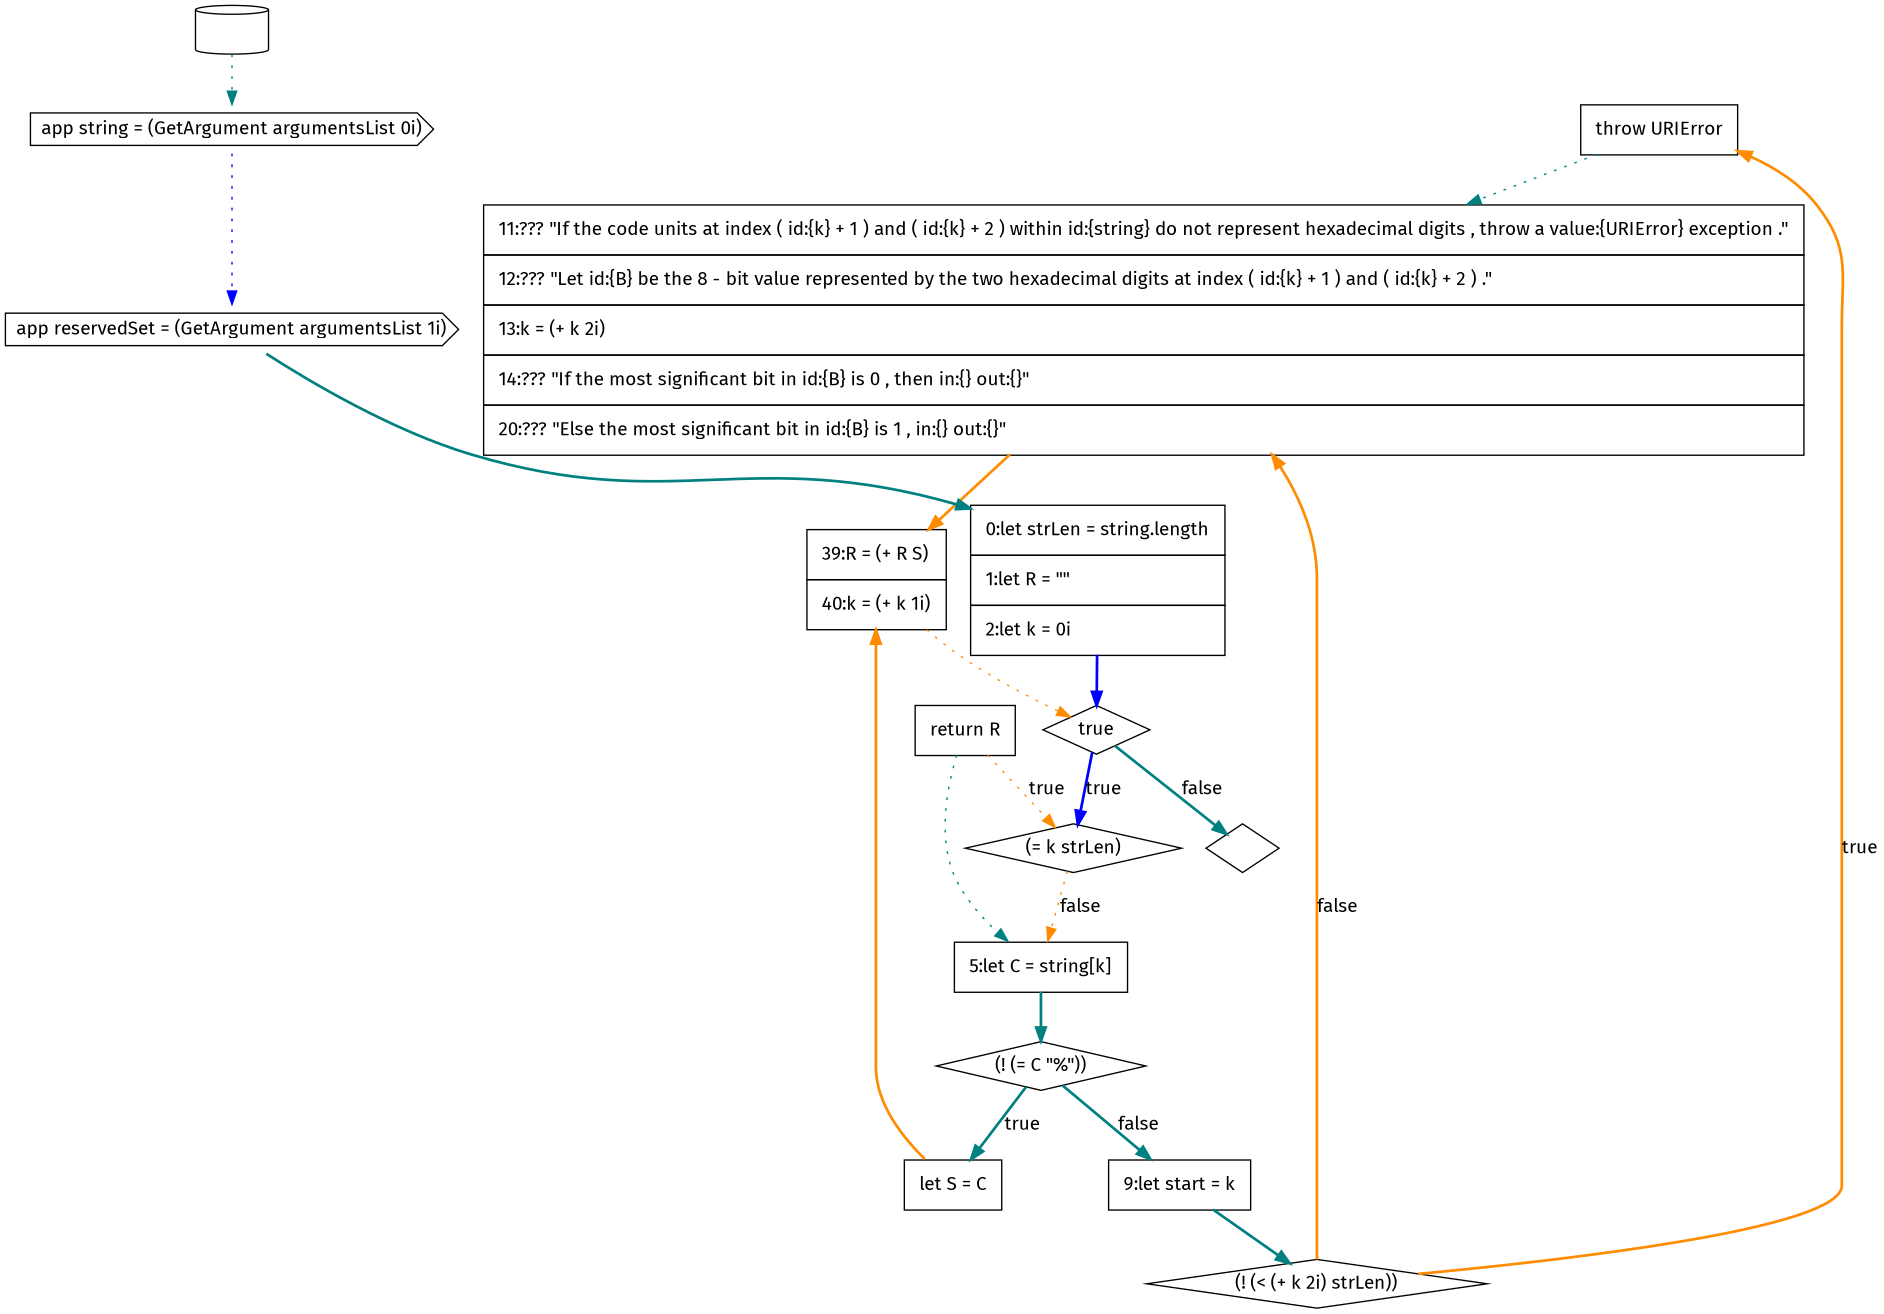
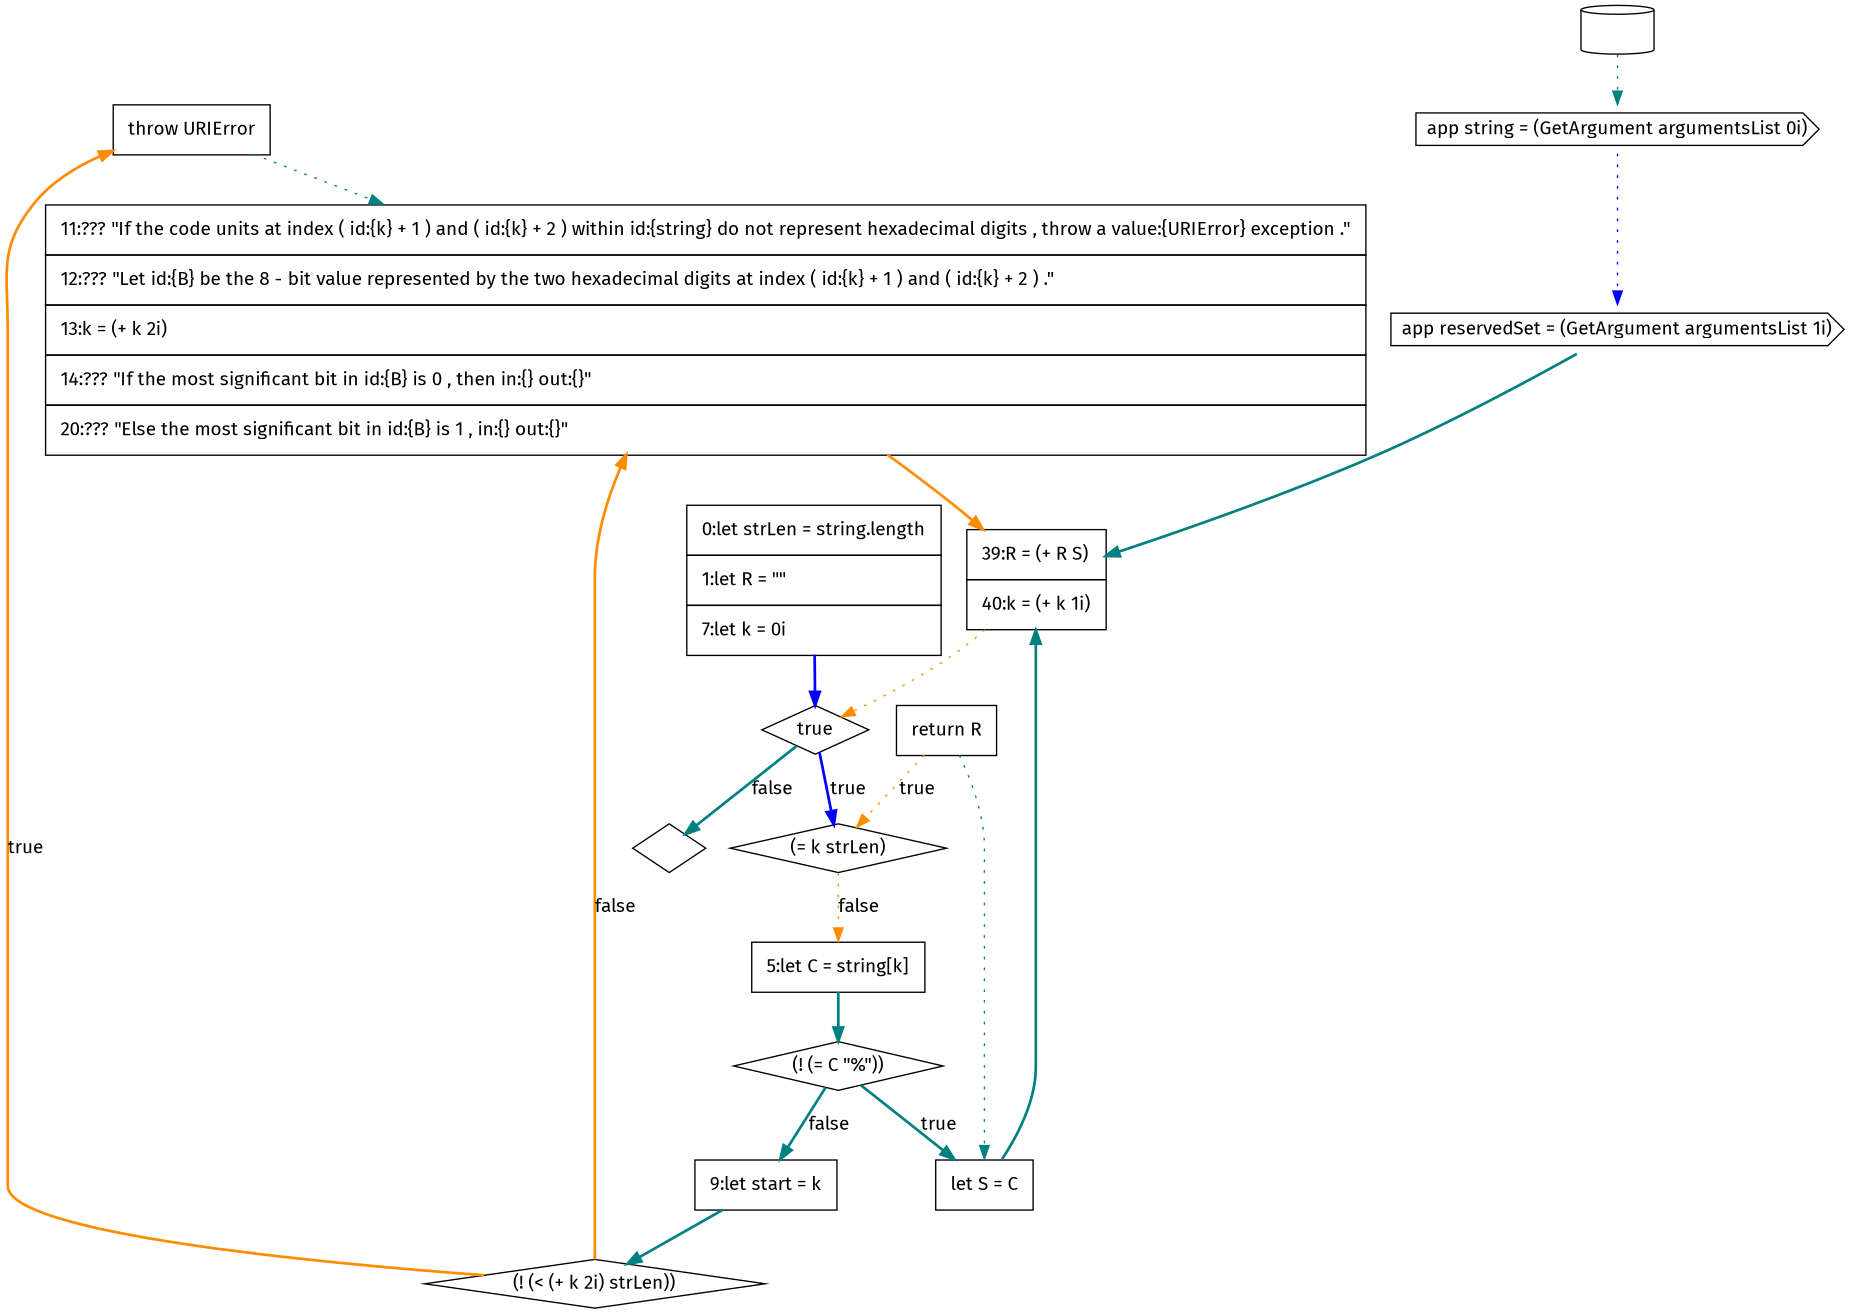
(600, 479) -> (1353, 465)
(1029, 630) -> (744, 630)
(947, 851) -> (984, 948)
(876, 909) -> (1036, 905)
